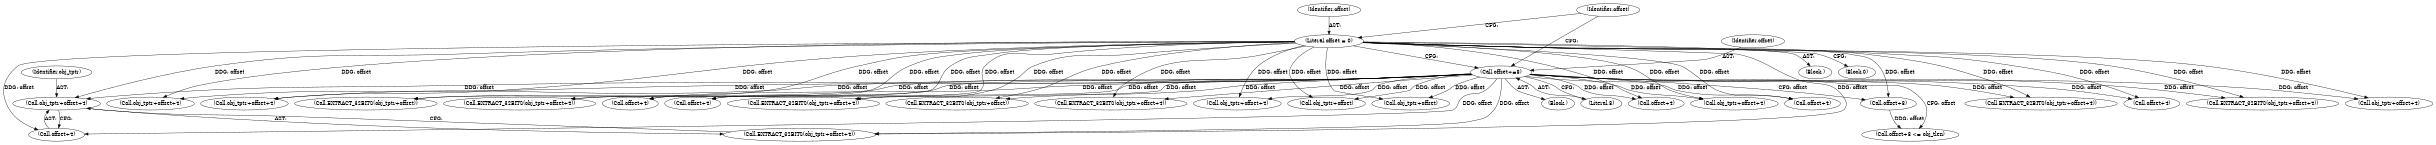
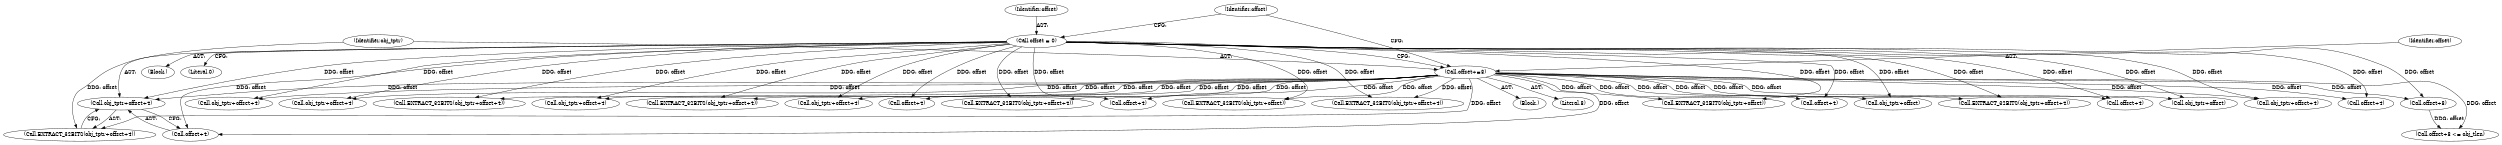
(1329, 41) -> (1036, 41)
(1857, 72) -> (201, 72)
(1569, 88) -> (1538, 88)
(1793, 88) -> (2347, 88)
(1551, 95) -> (898, 49)
(1941, 104) -> (2481, 104)
